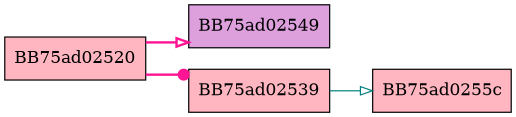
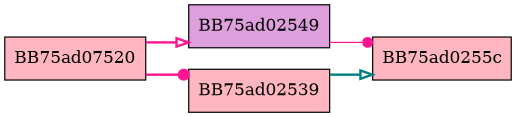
none -> (346, 42)
(75, 59) -> (75, 59)
(345, 91) -> (345, 75)
